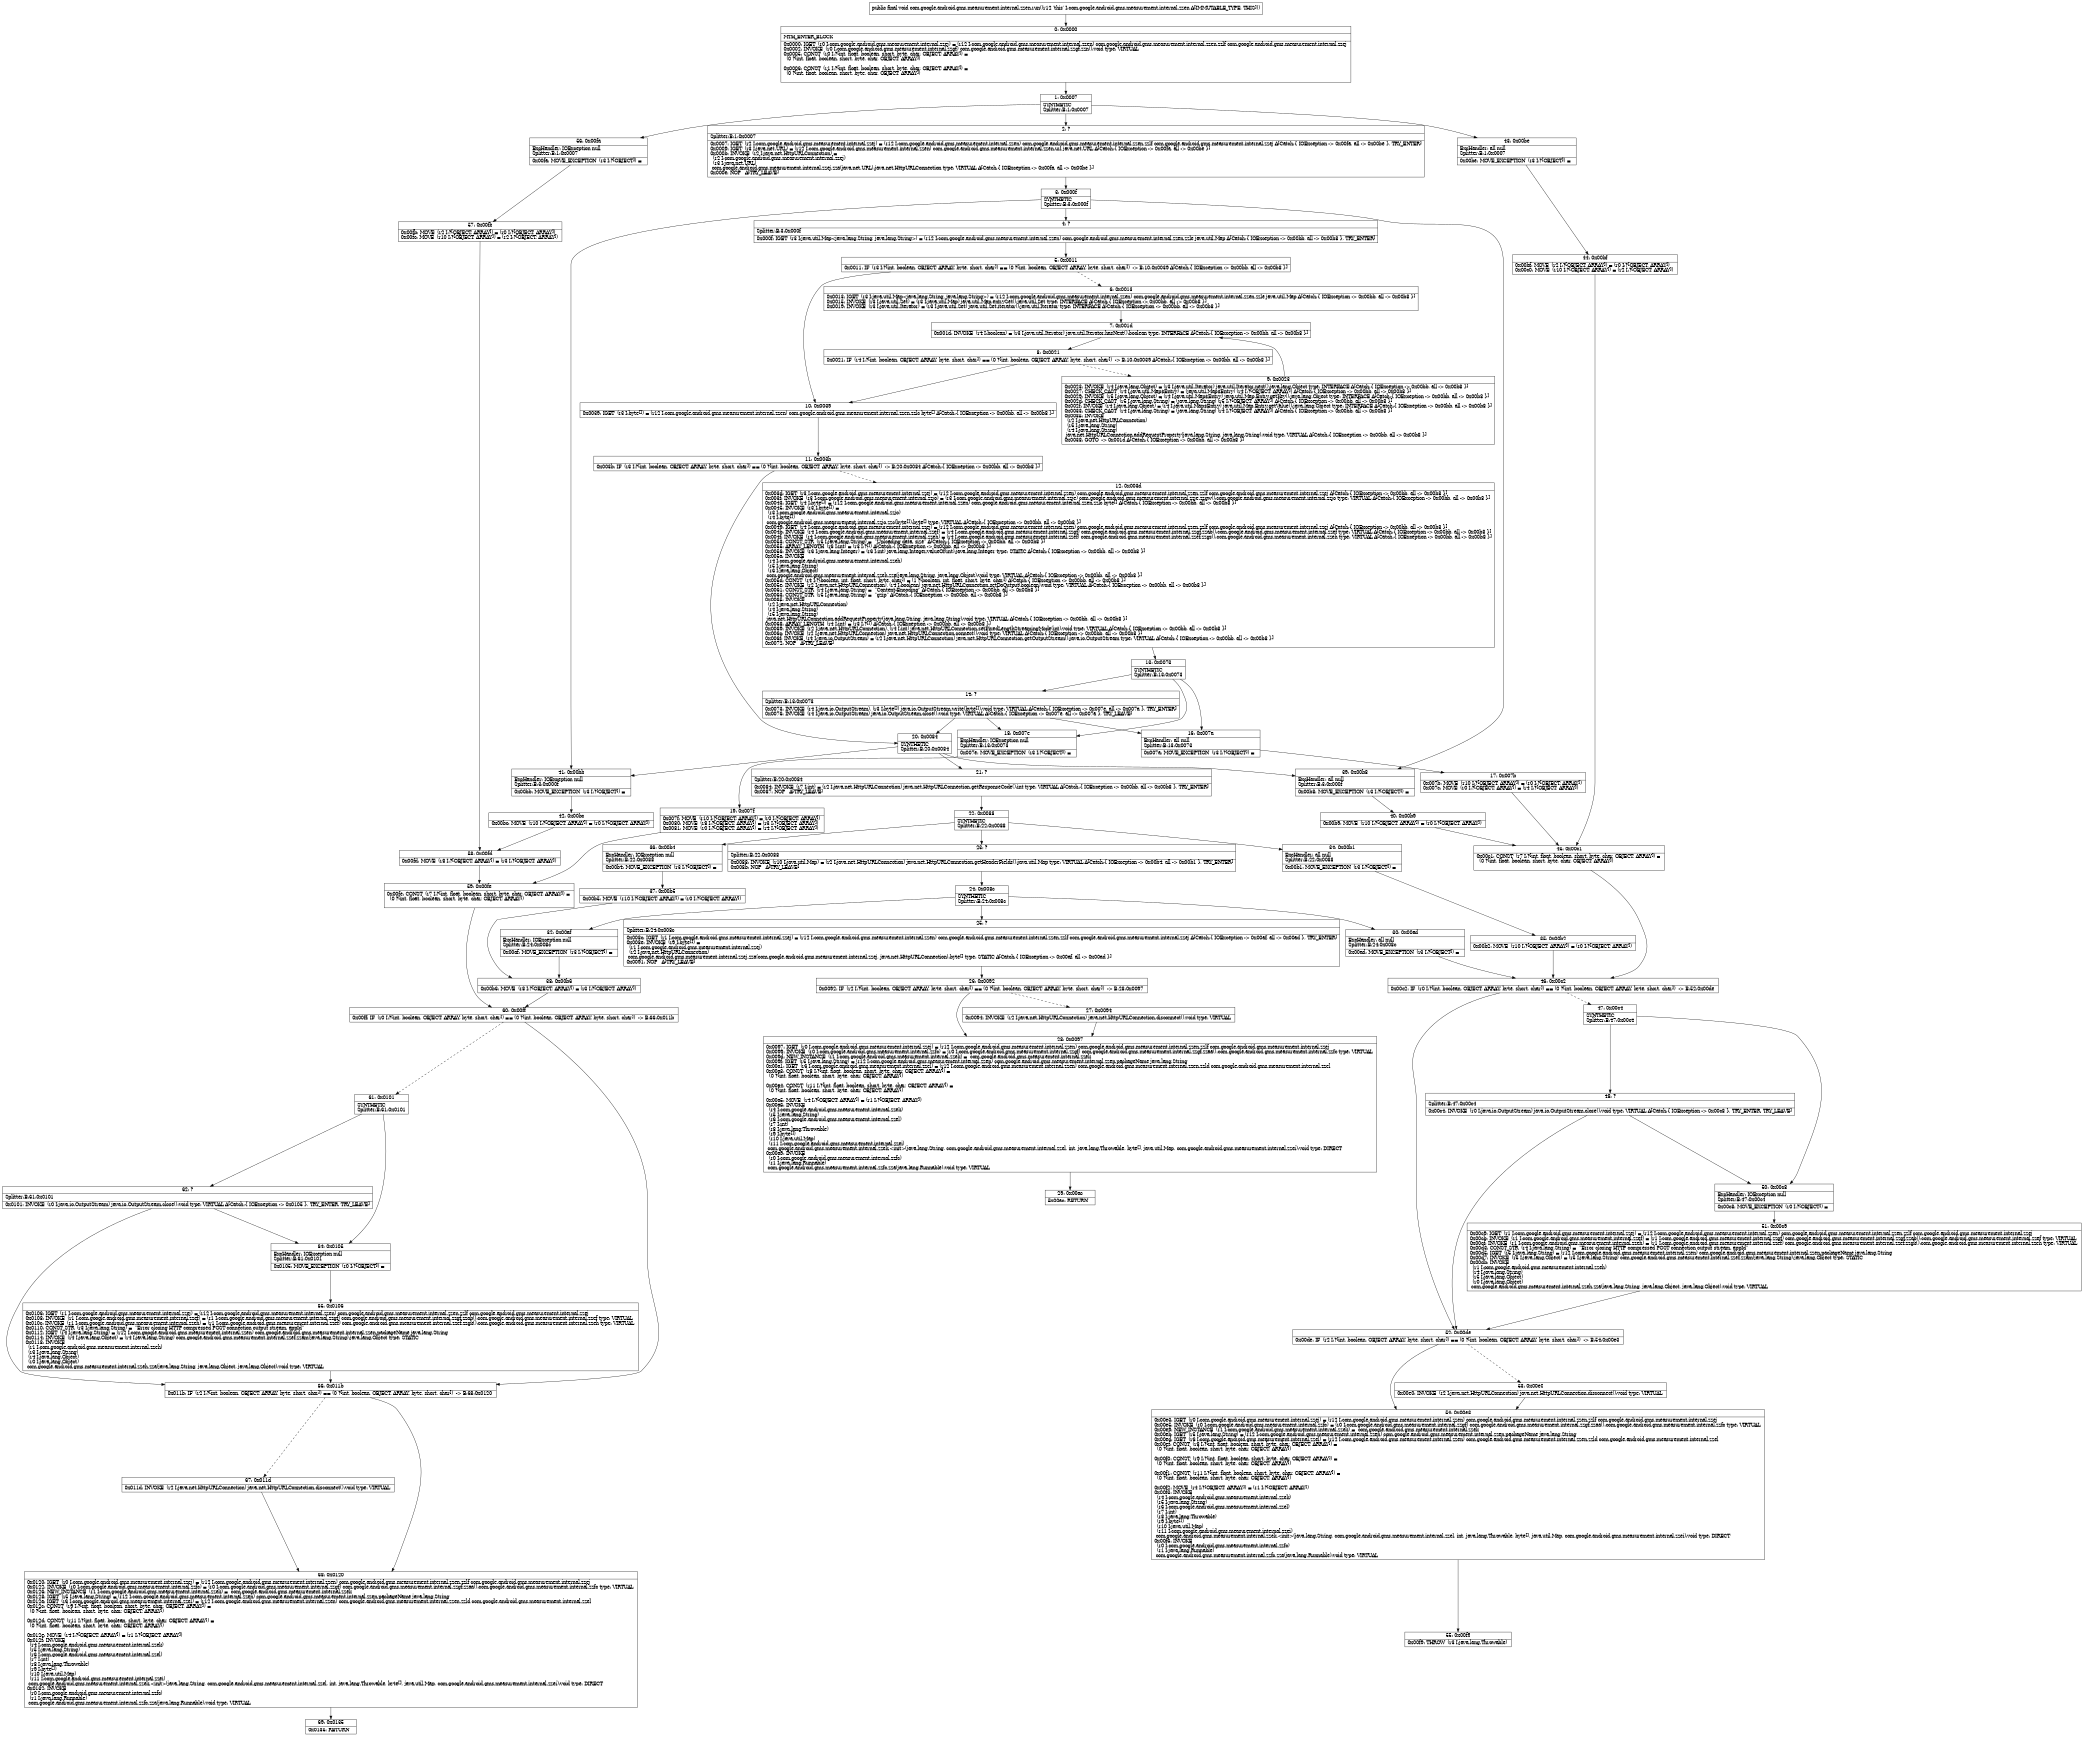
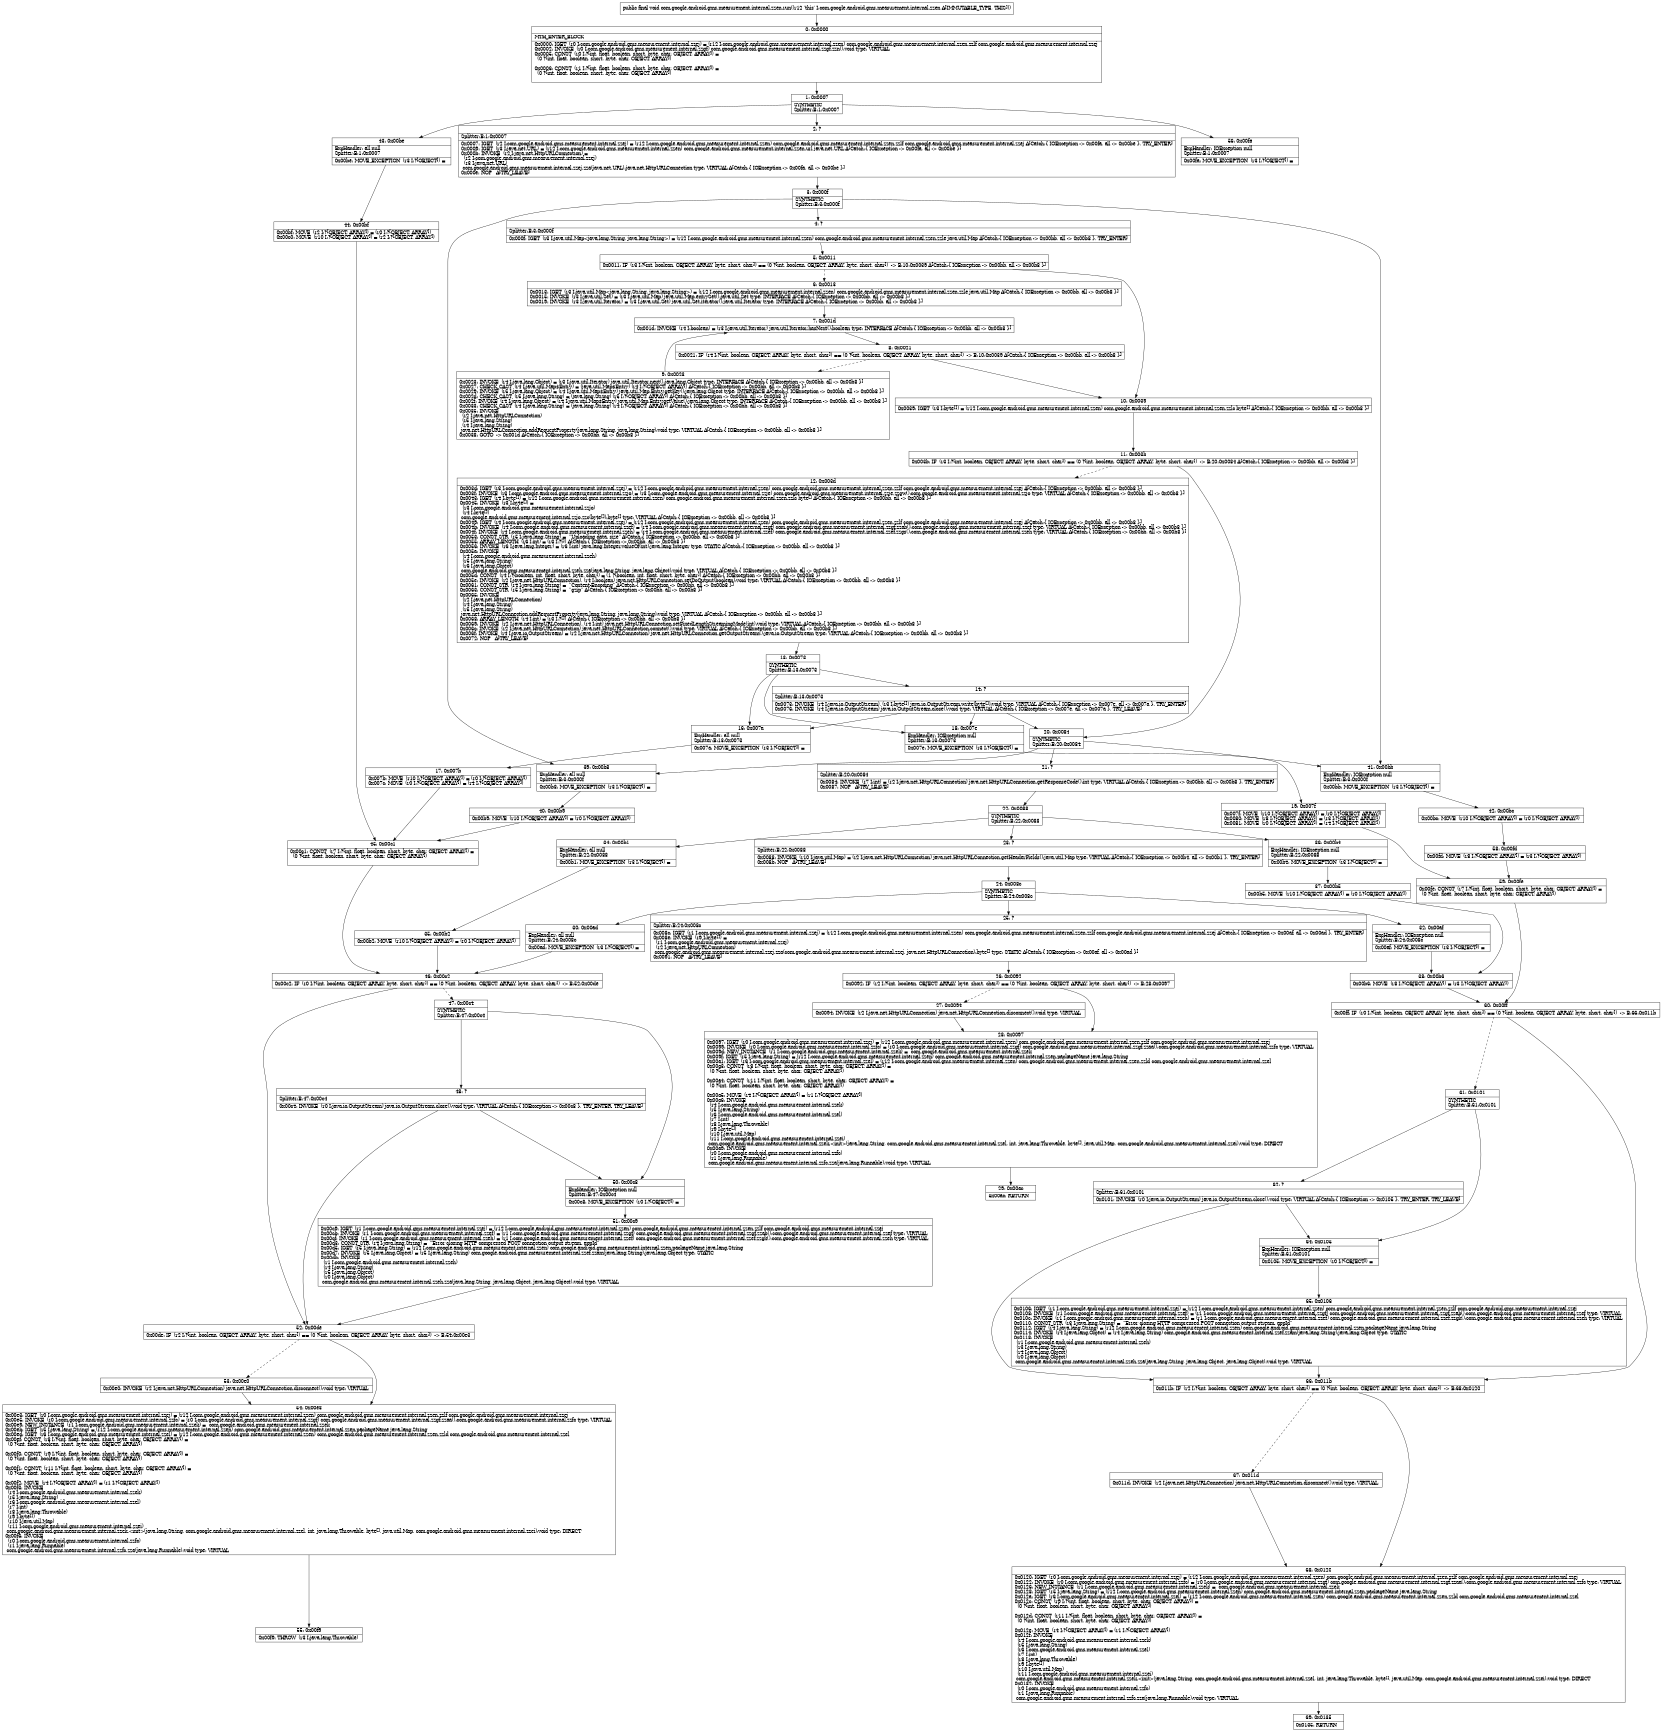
(480, 232) -> none
